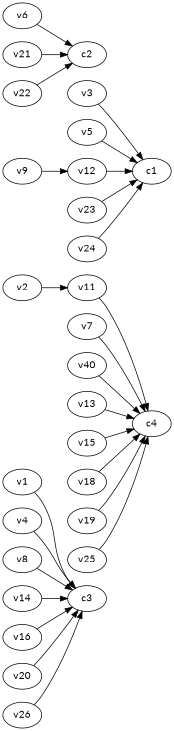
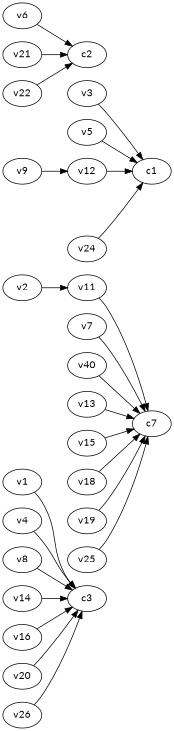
(87, 210) -> none
(152, 424) -> (152, 424)
